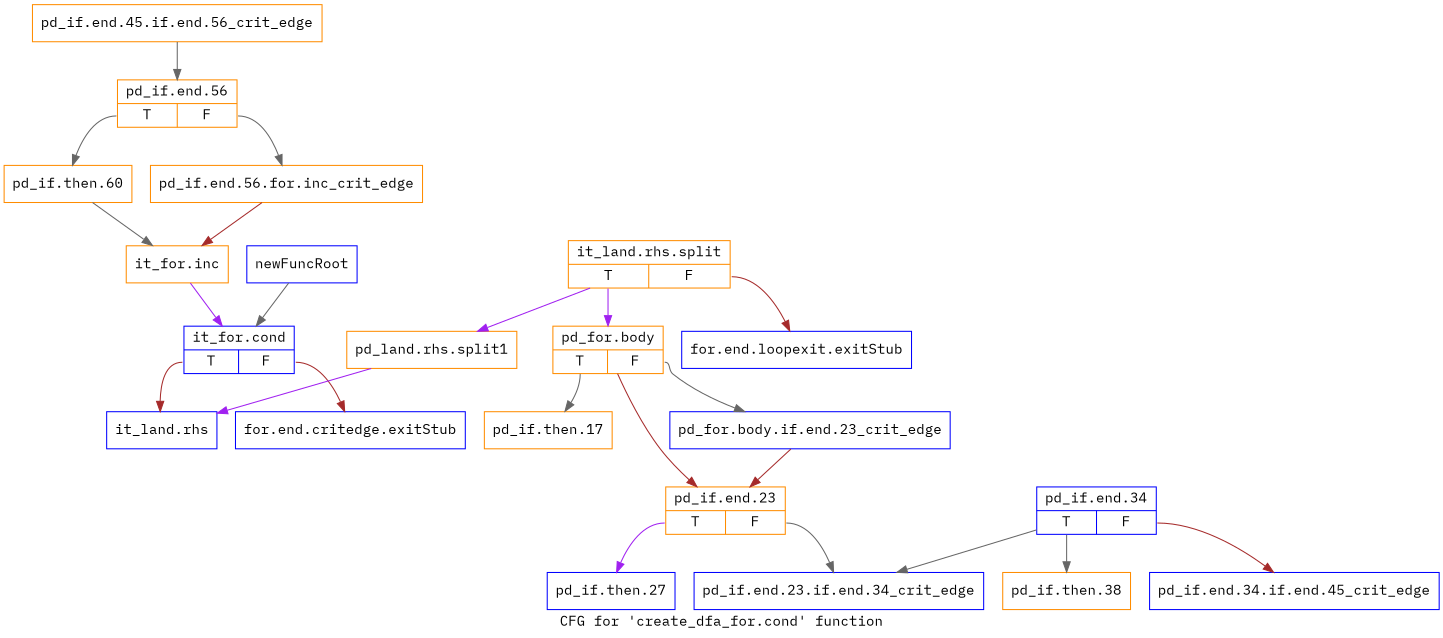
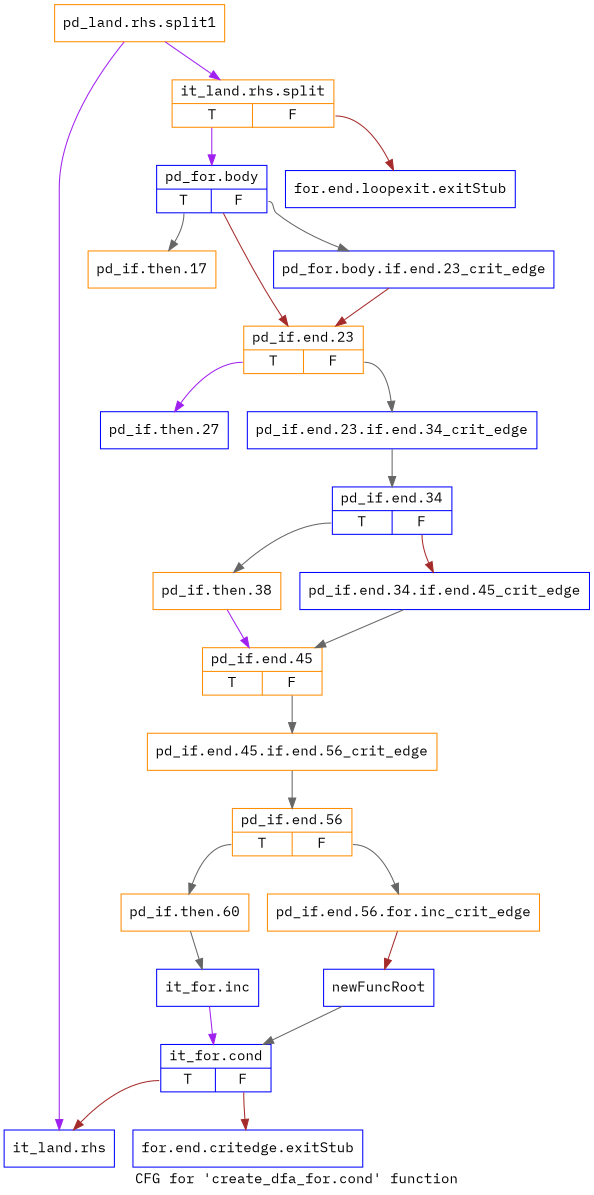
(236, 221) -> (393, 945)
(177, 264) -> (208, 988)
(539, 308) -> (188, 58)
(608, 350) -> (212, 189)
(972, 550) -> (392, 463)
none -> (262, 671)
